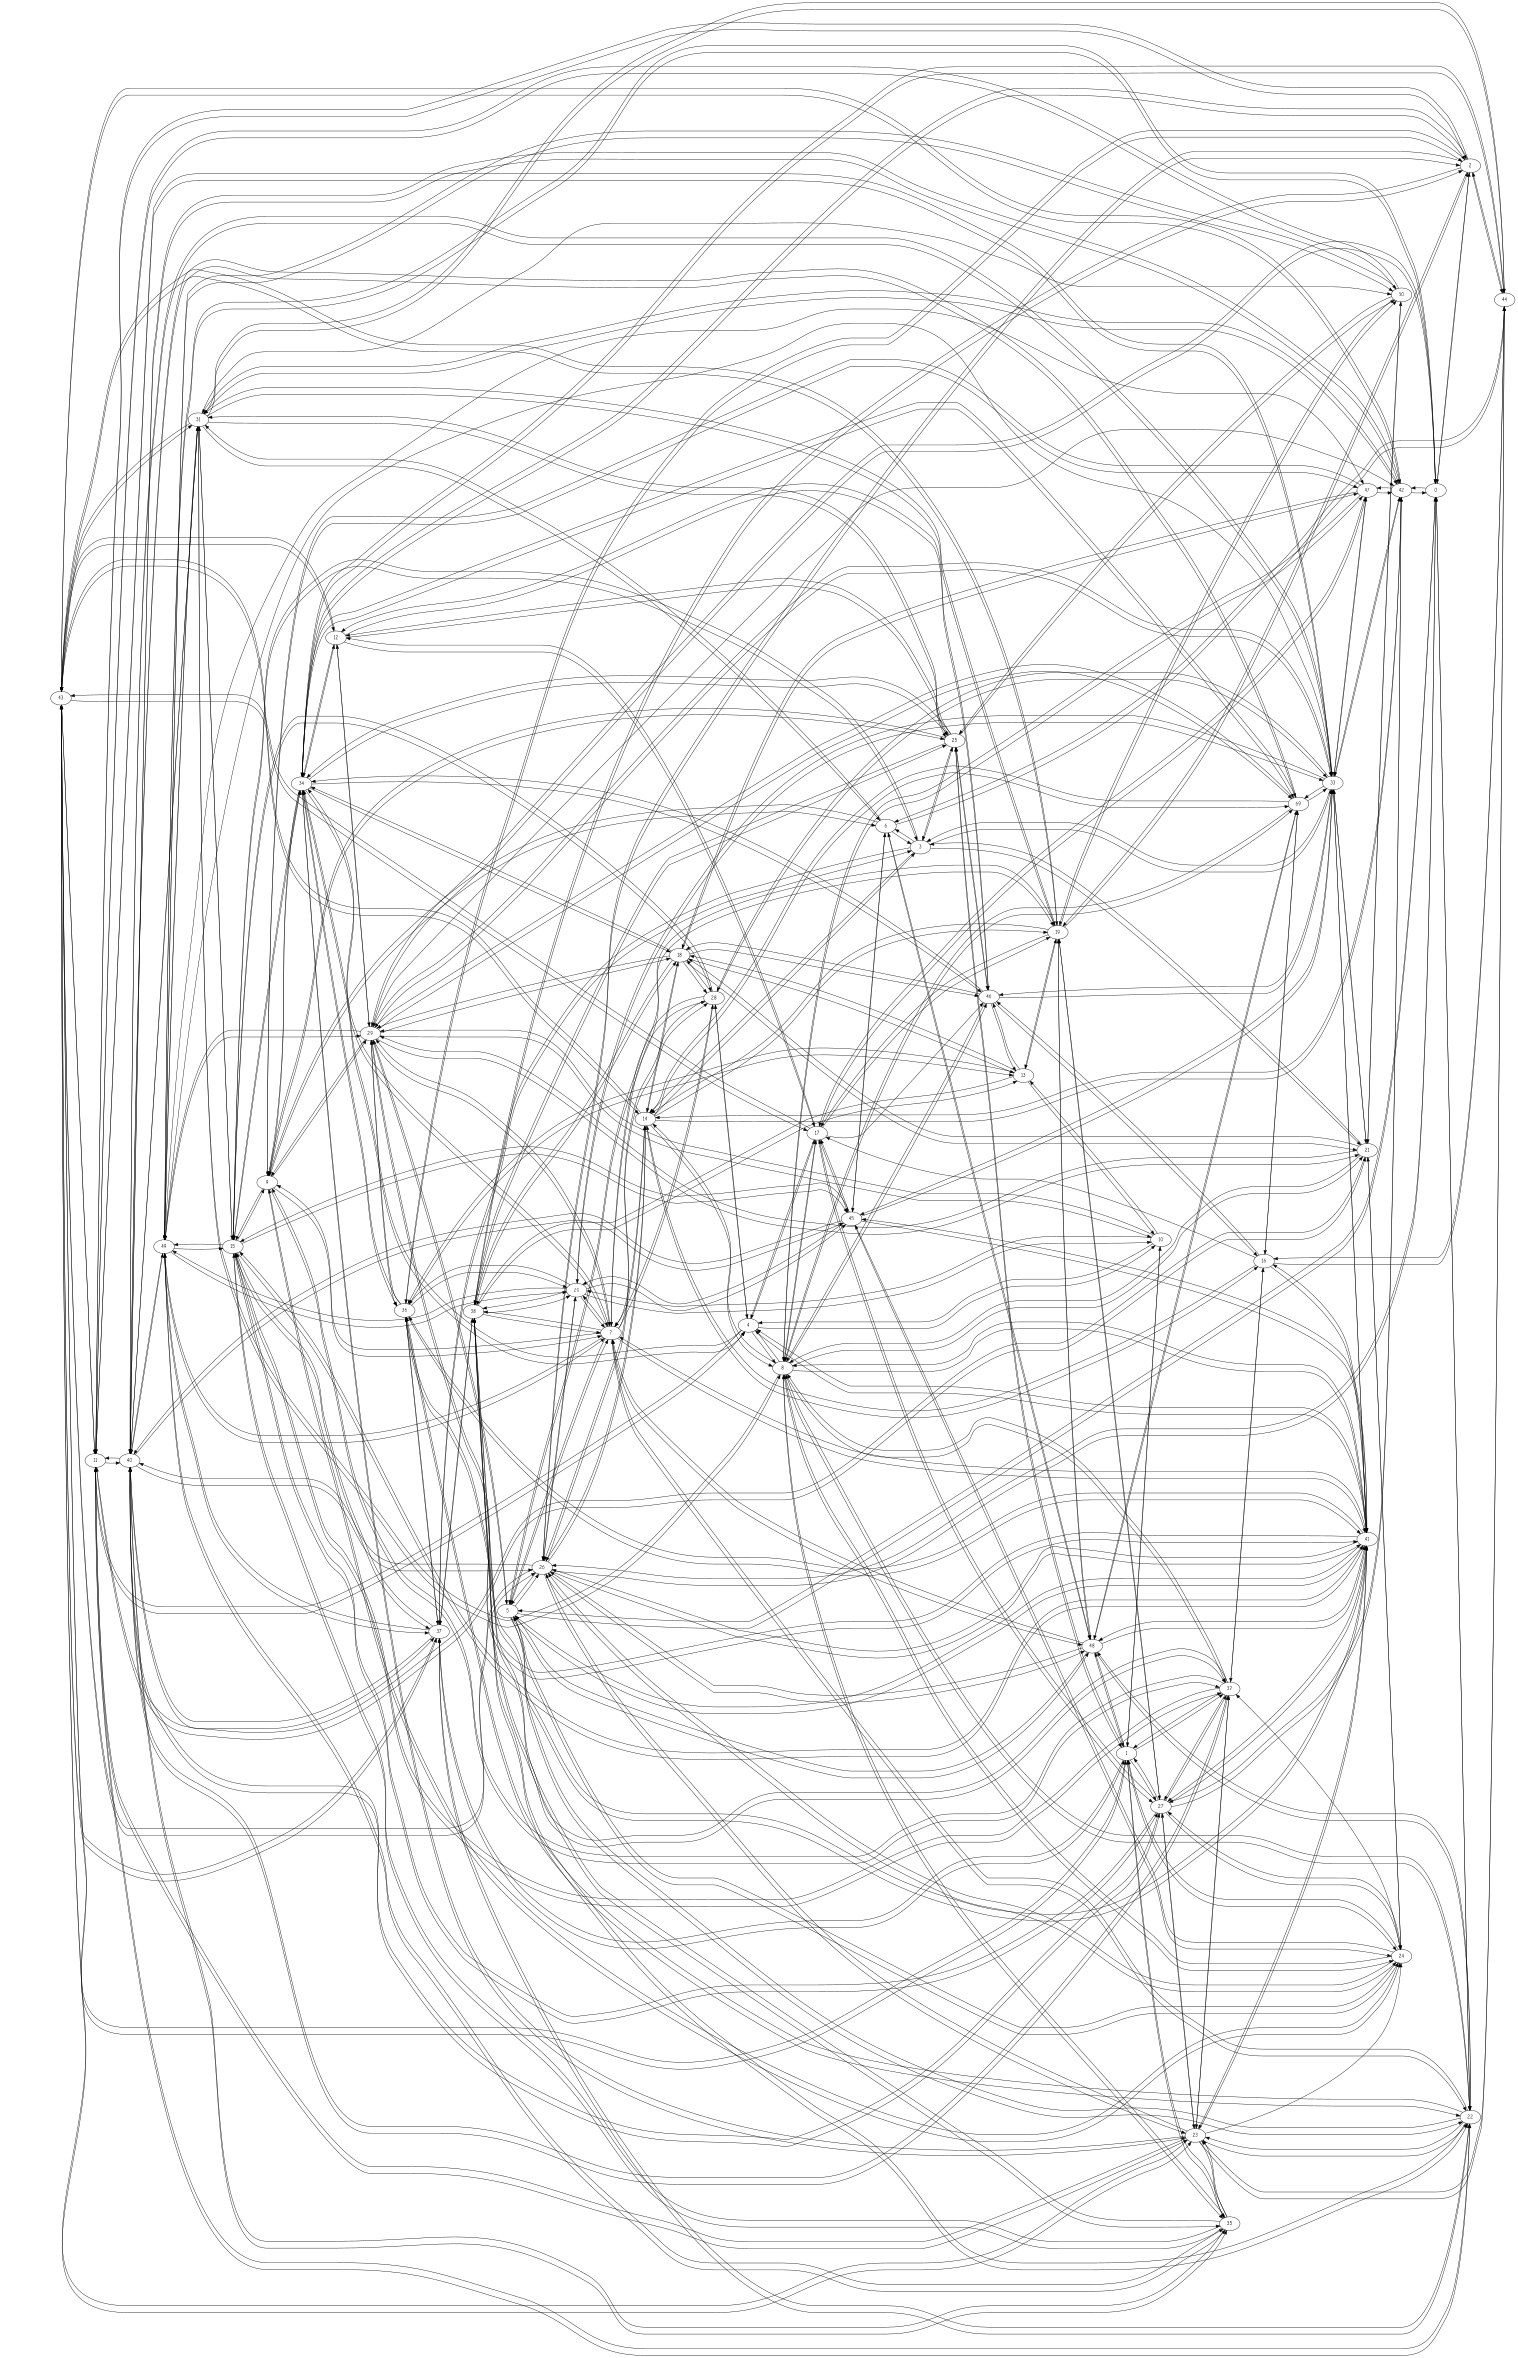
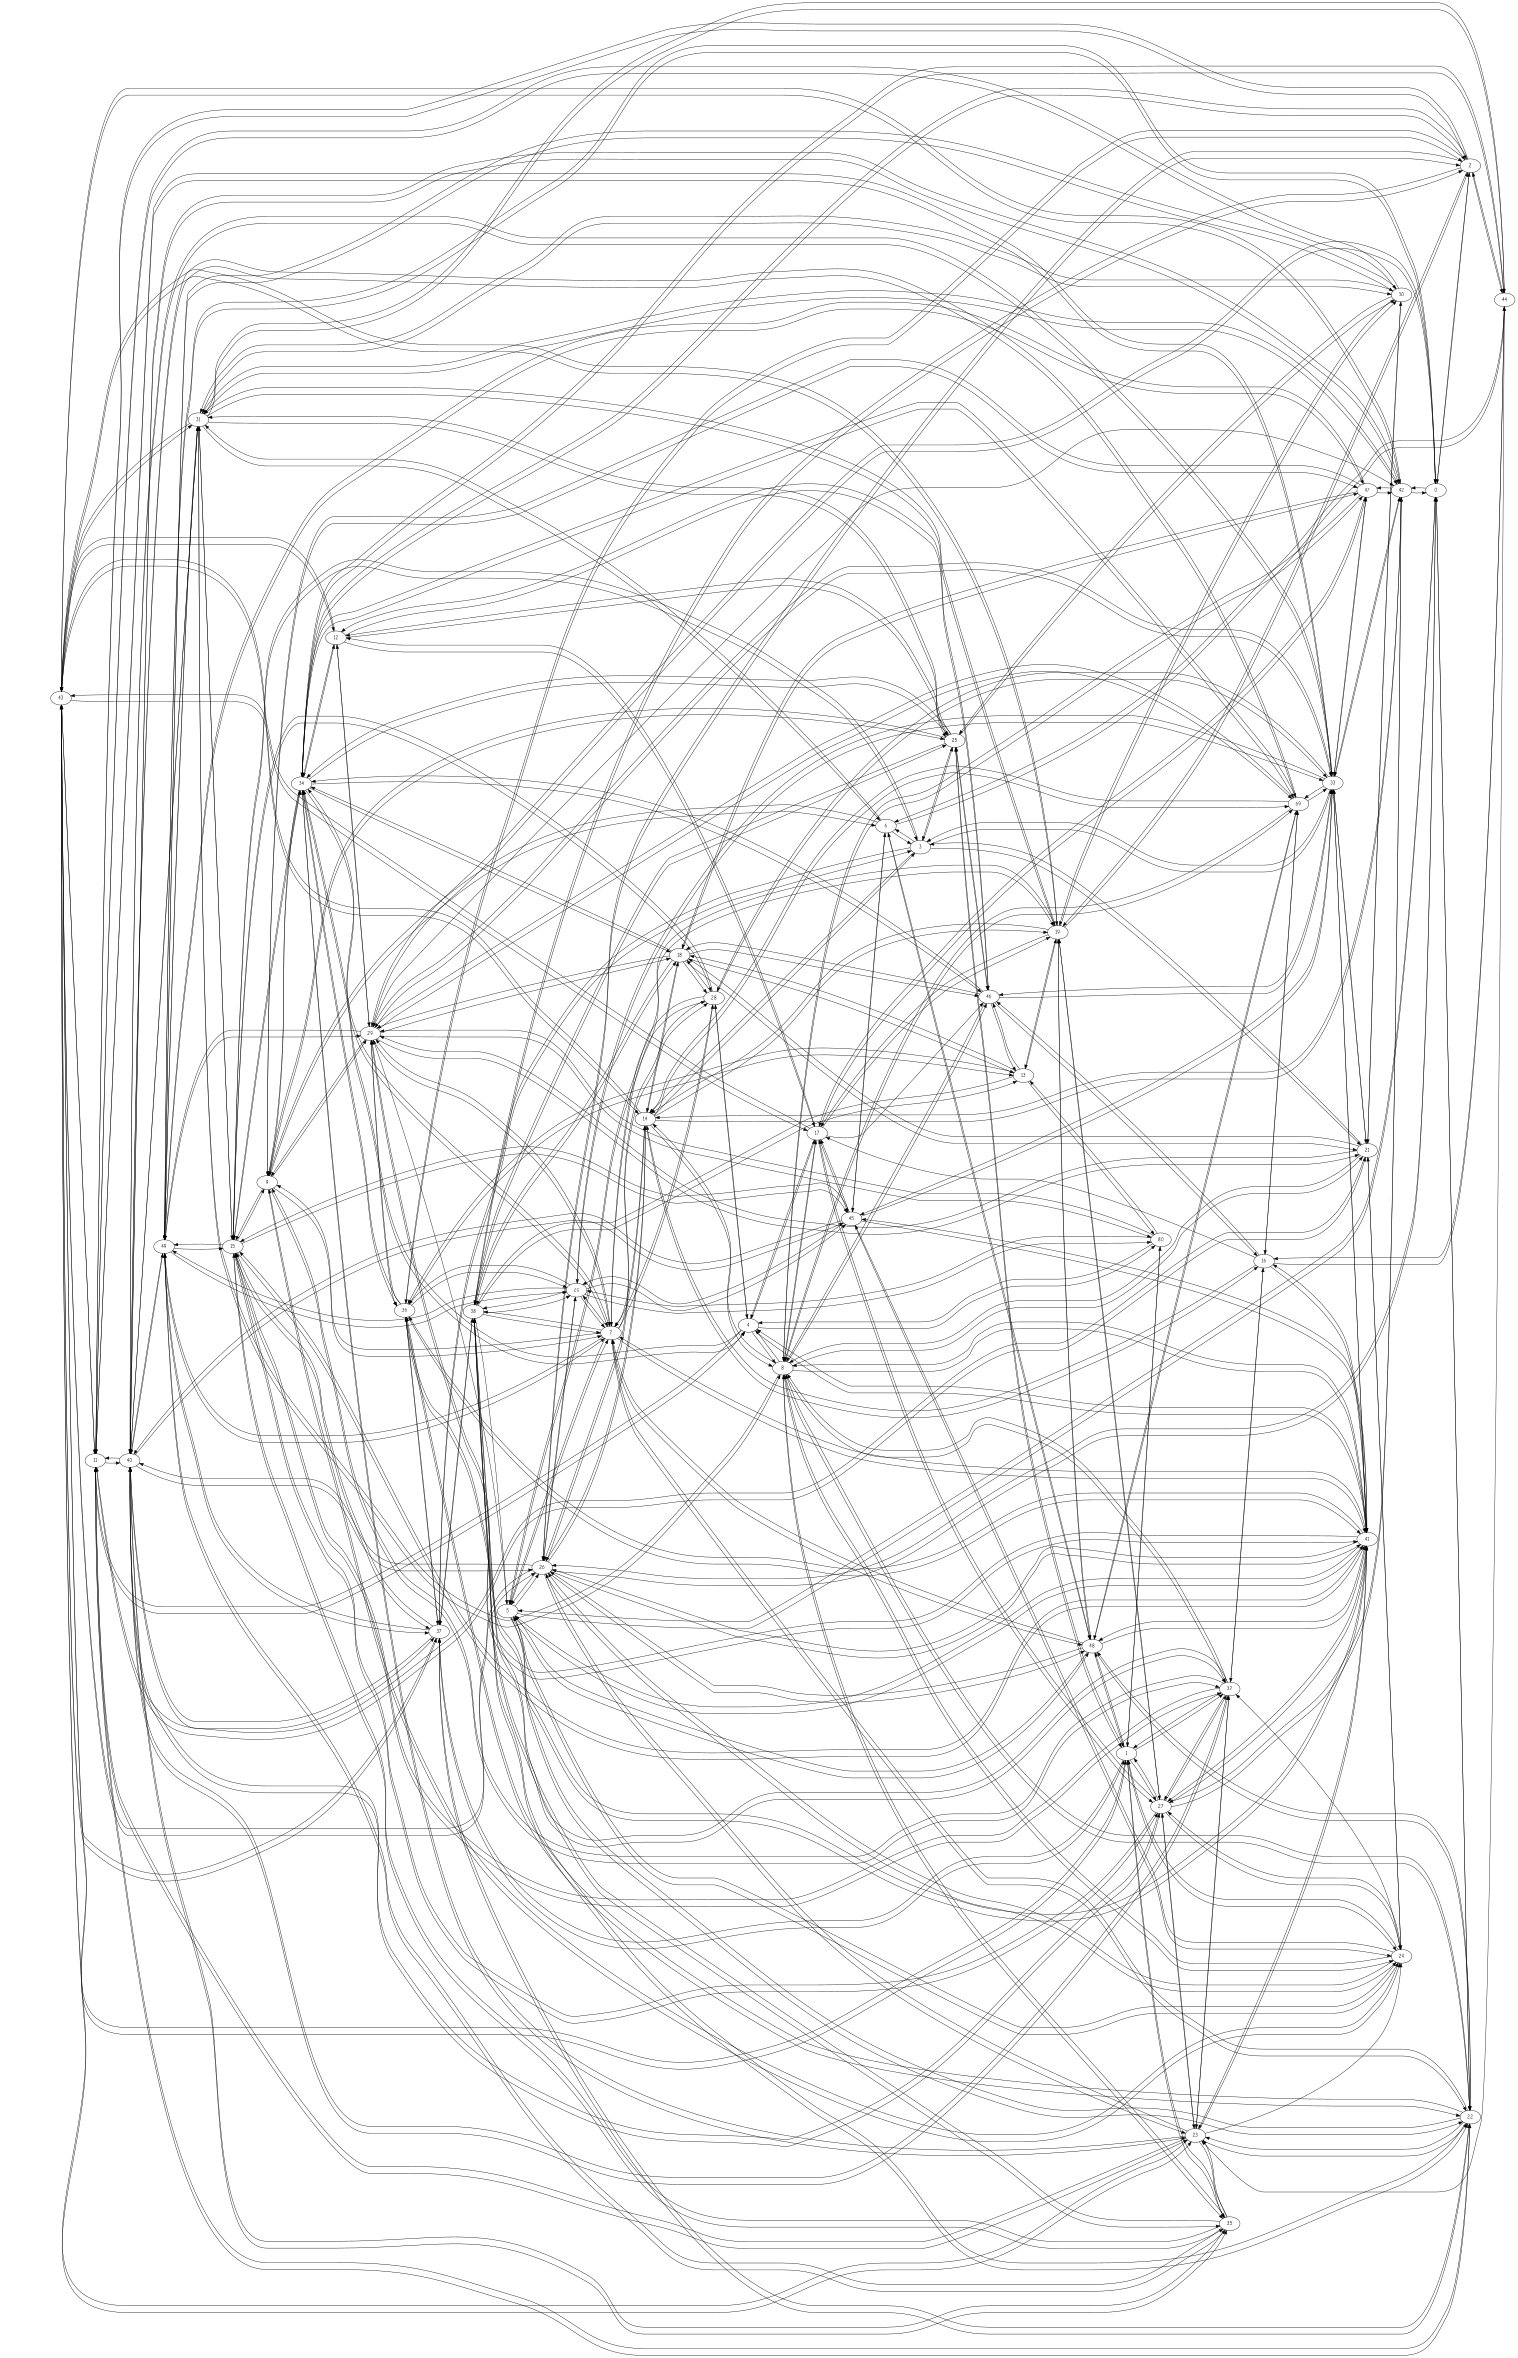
none -> (769, 216)
(615, 388) -> (482, 388)
(1161, 1240) -> (1161, 1240)
(455, 1317) -> (495, 1459)
(1496, 1396) -> none
